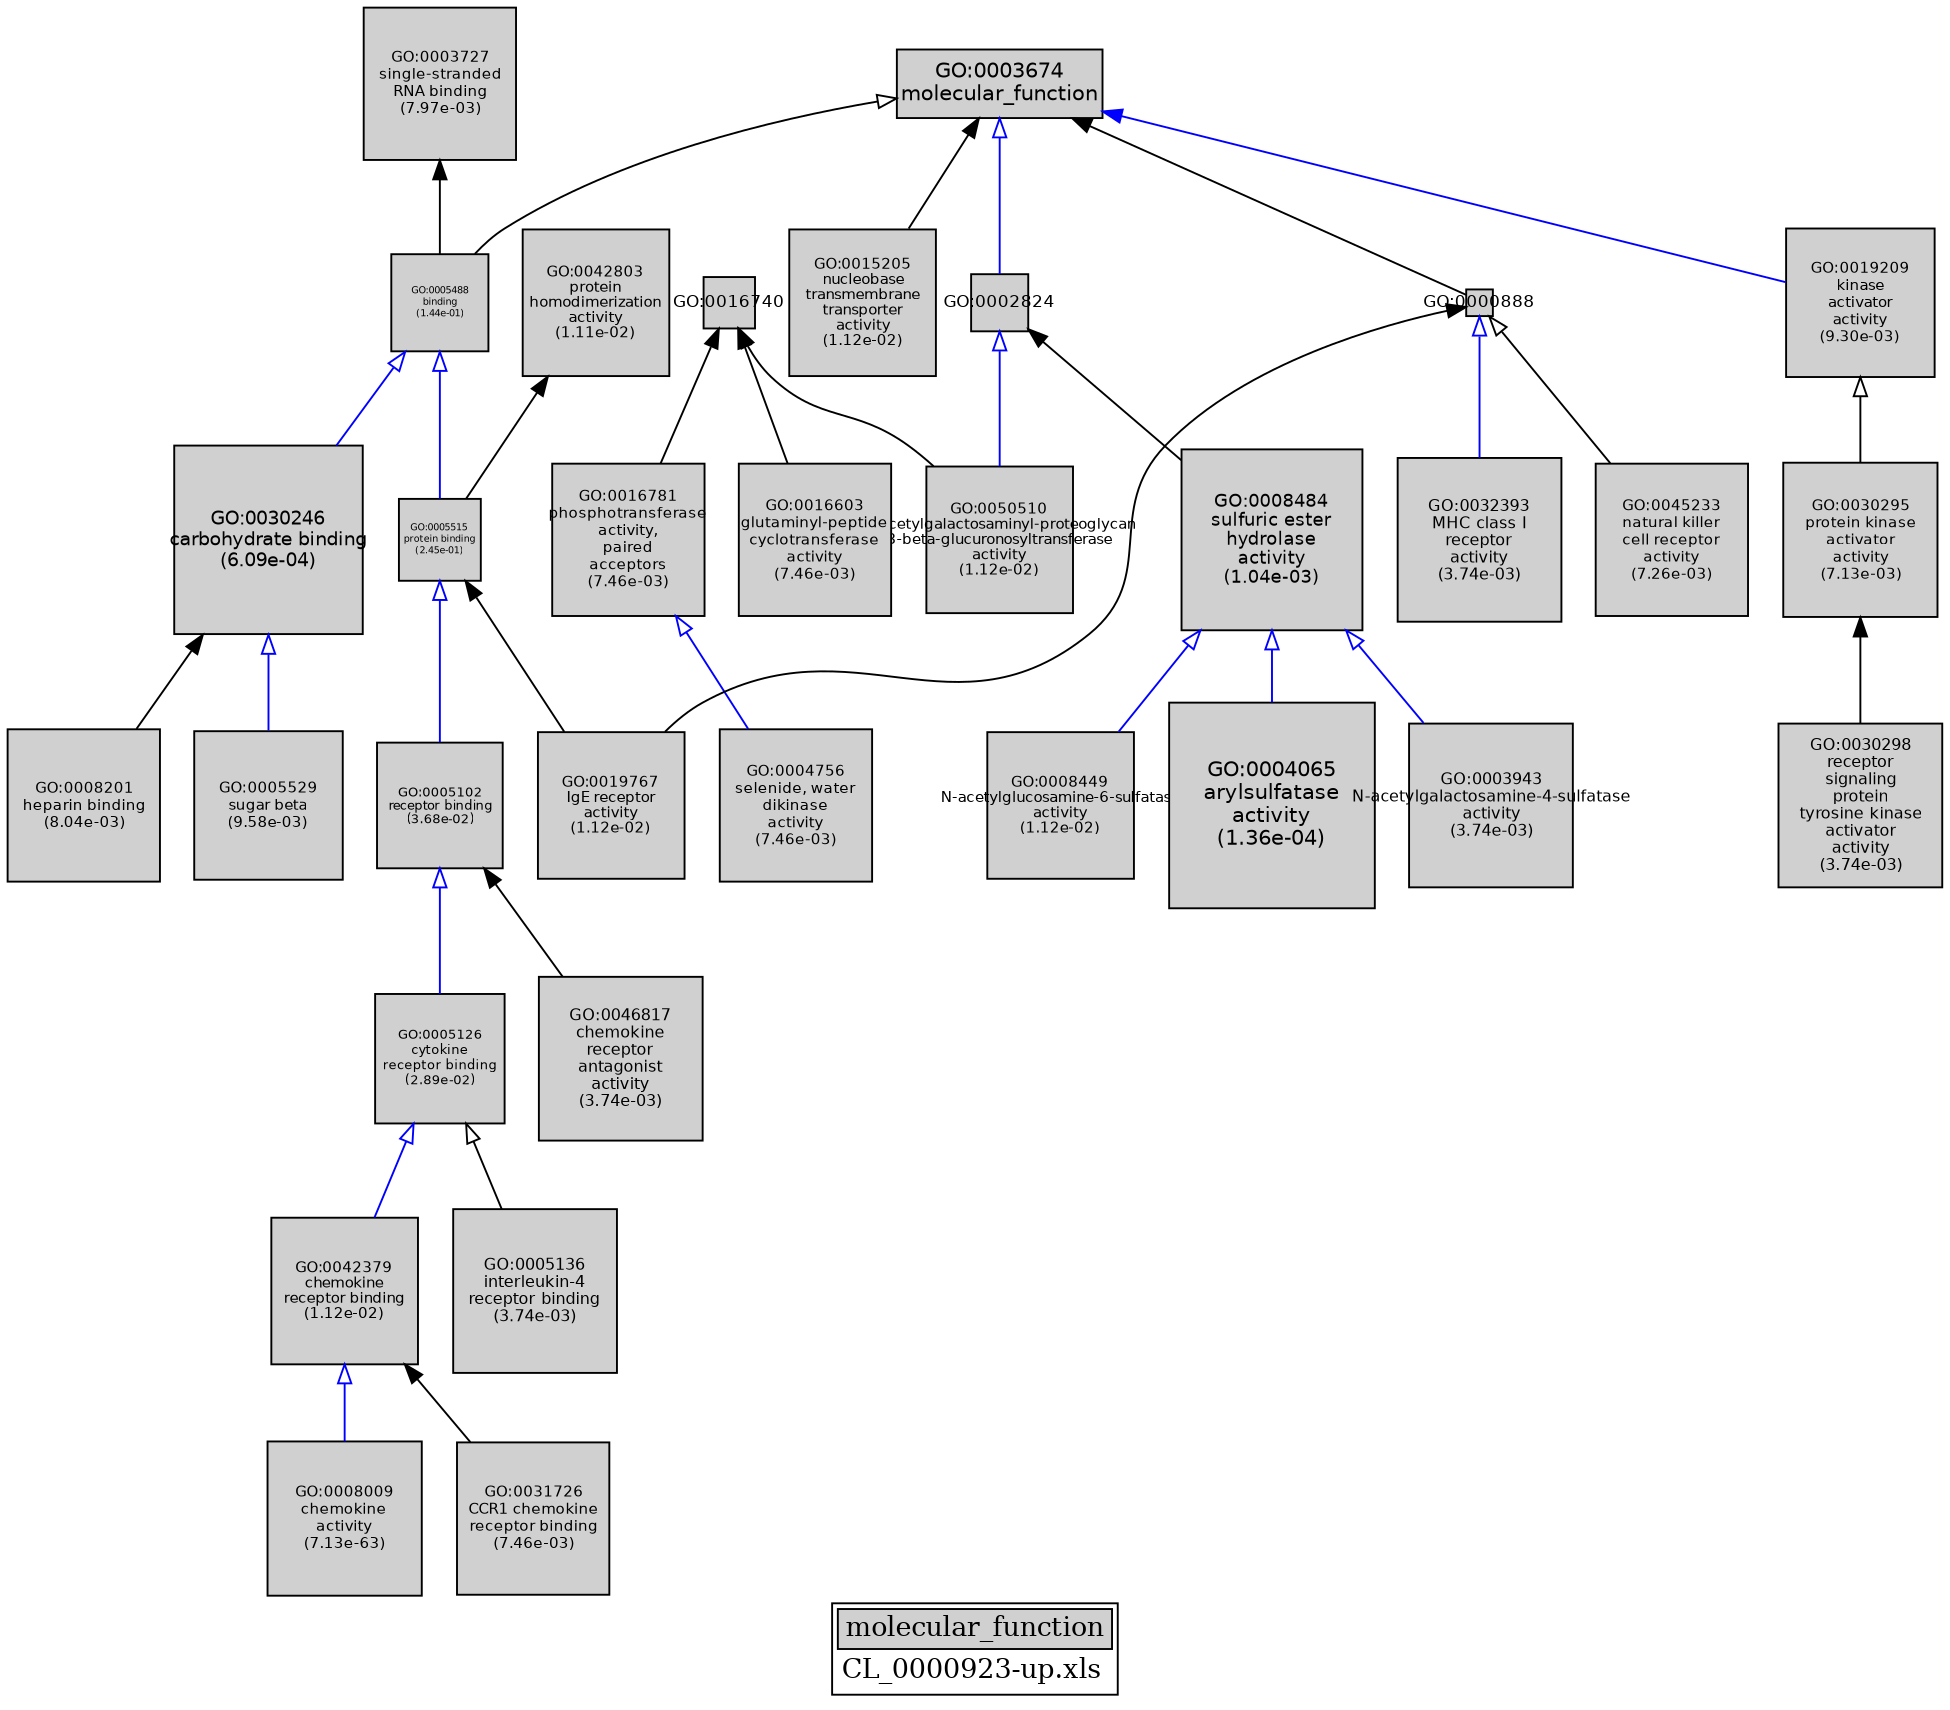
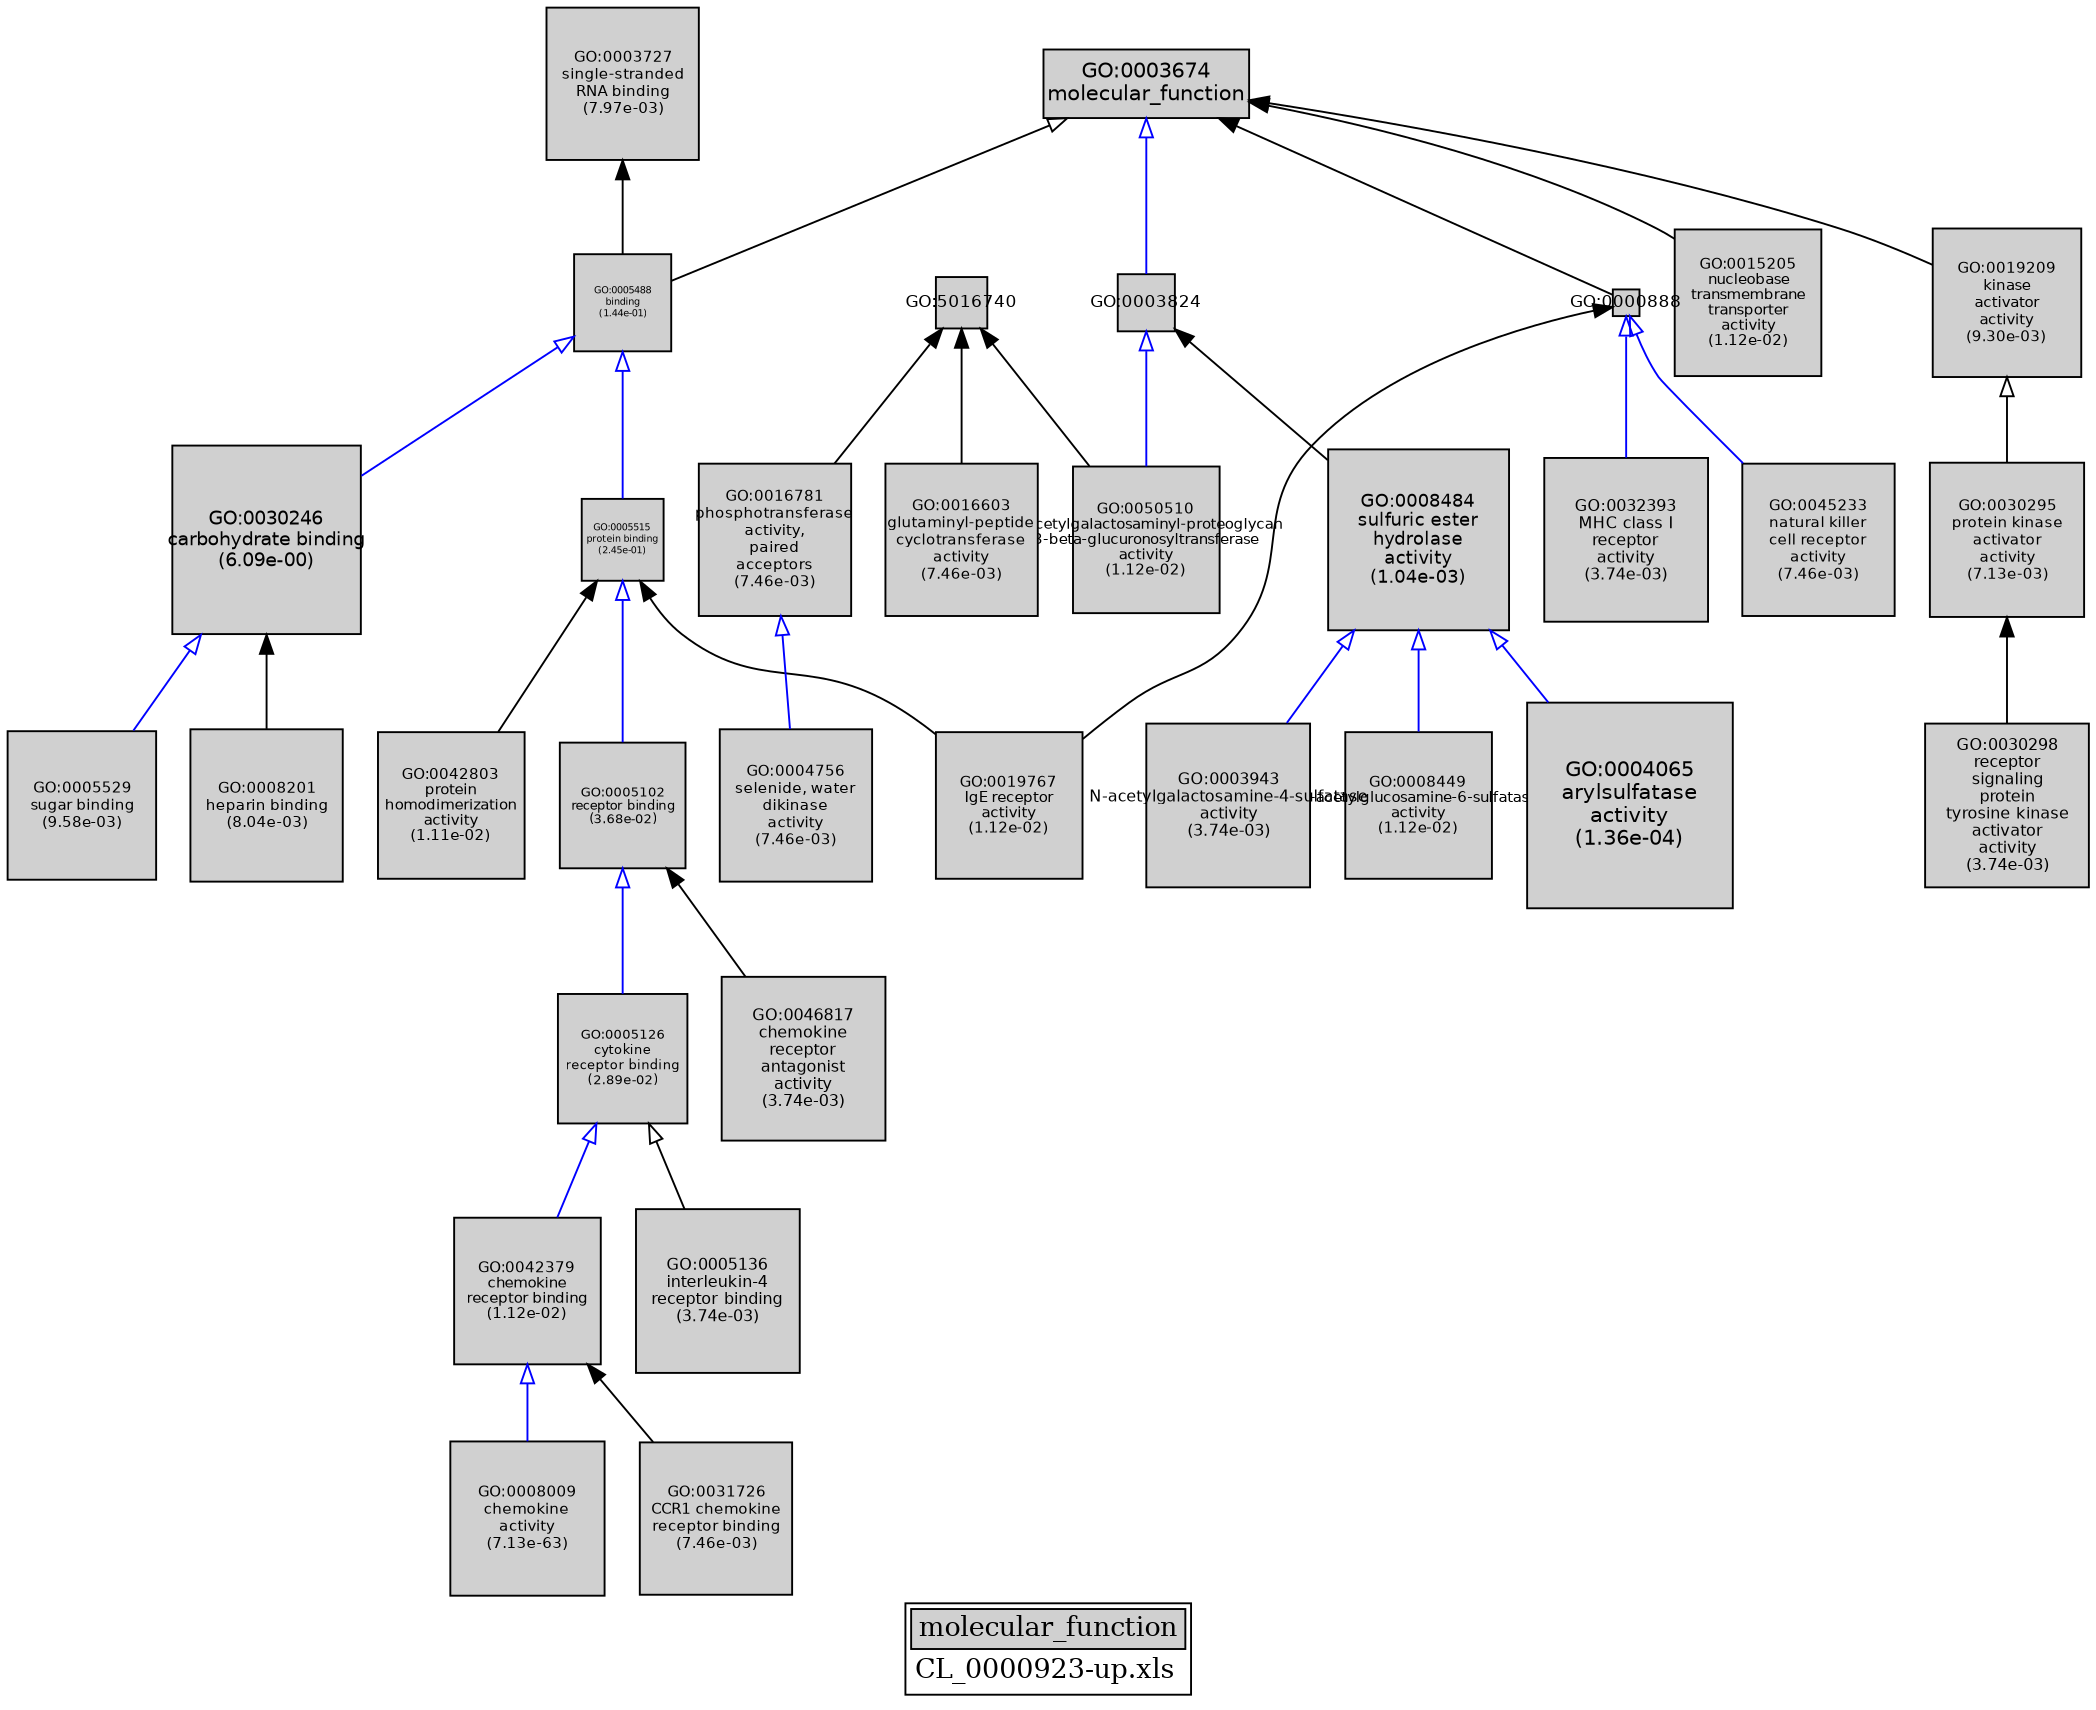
(1453, 199) -> (1605, 166)
(729, 303) -> (962, 303)
(1000, 303) -> (1146, 303)
(1556, 398) -> (1683, 403)
(502, 445) -> (542, 665)
(268, 561) -> (267, 561)
(1672, 574) -> (1818, 574)
(268, 805) -> (83, 805)
